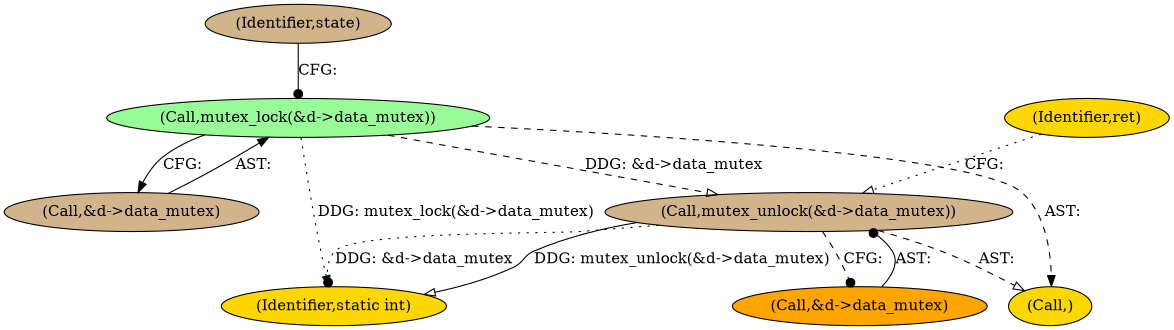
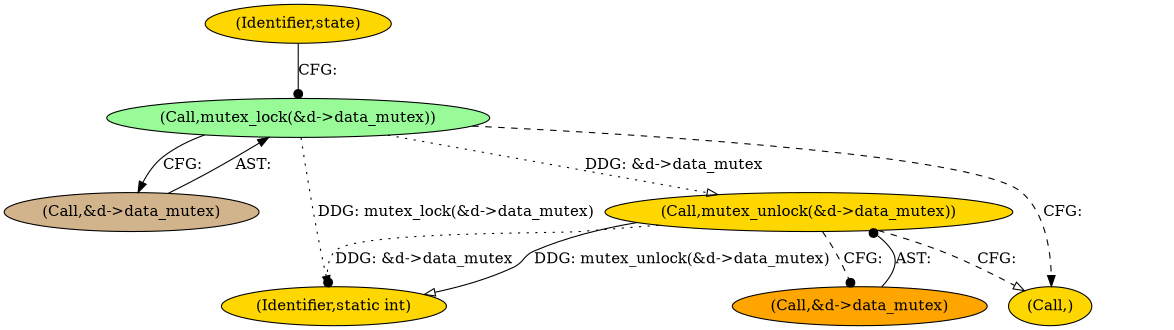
(298, 24) -> (298, 24)
(1087, 118) -> none
(548, 164) -> (548, 164)
(809, 212) -> (809, 212)
(1065, 212) -> (1065, 212)
(999, 259) -> (999, 259)
